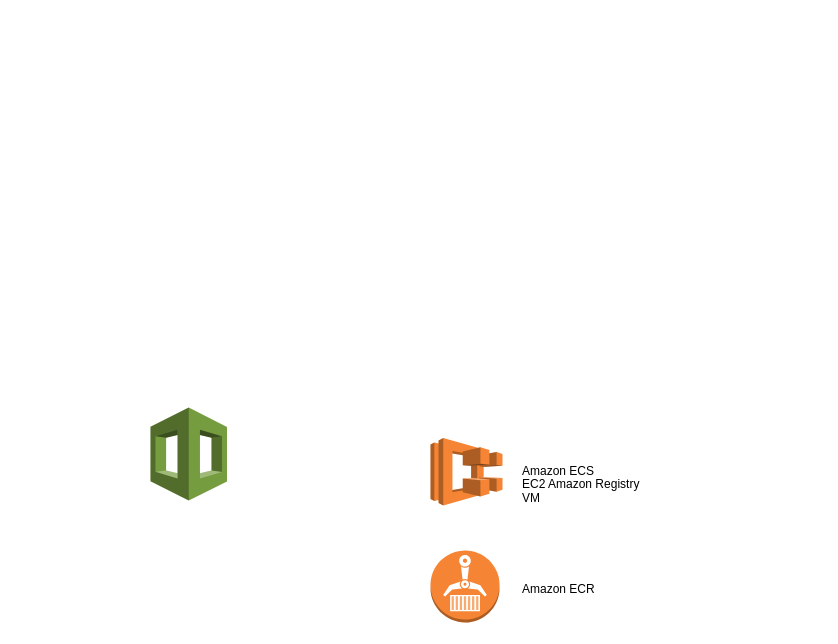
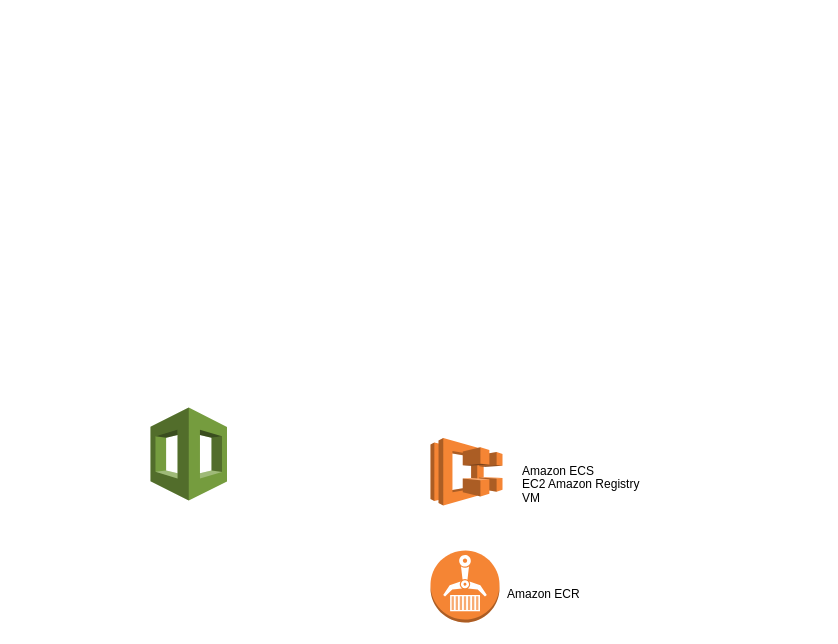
(566, 590) -> (551, 595)
